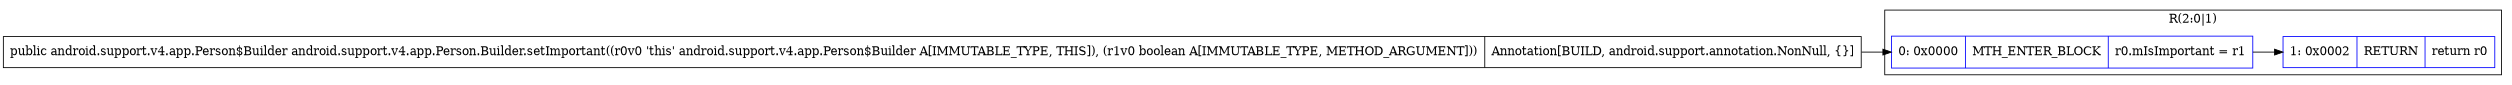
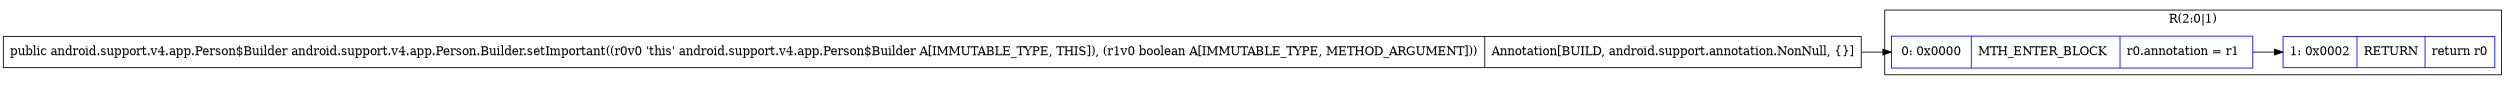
(2181, 52) -> (2183, 52)
